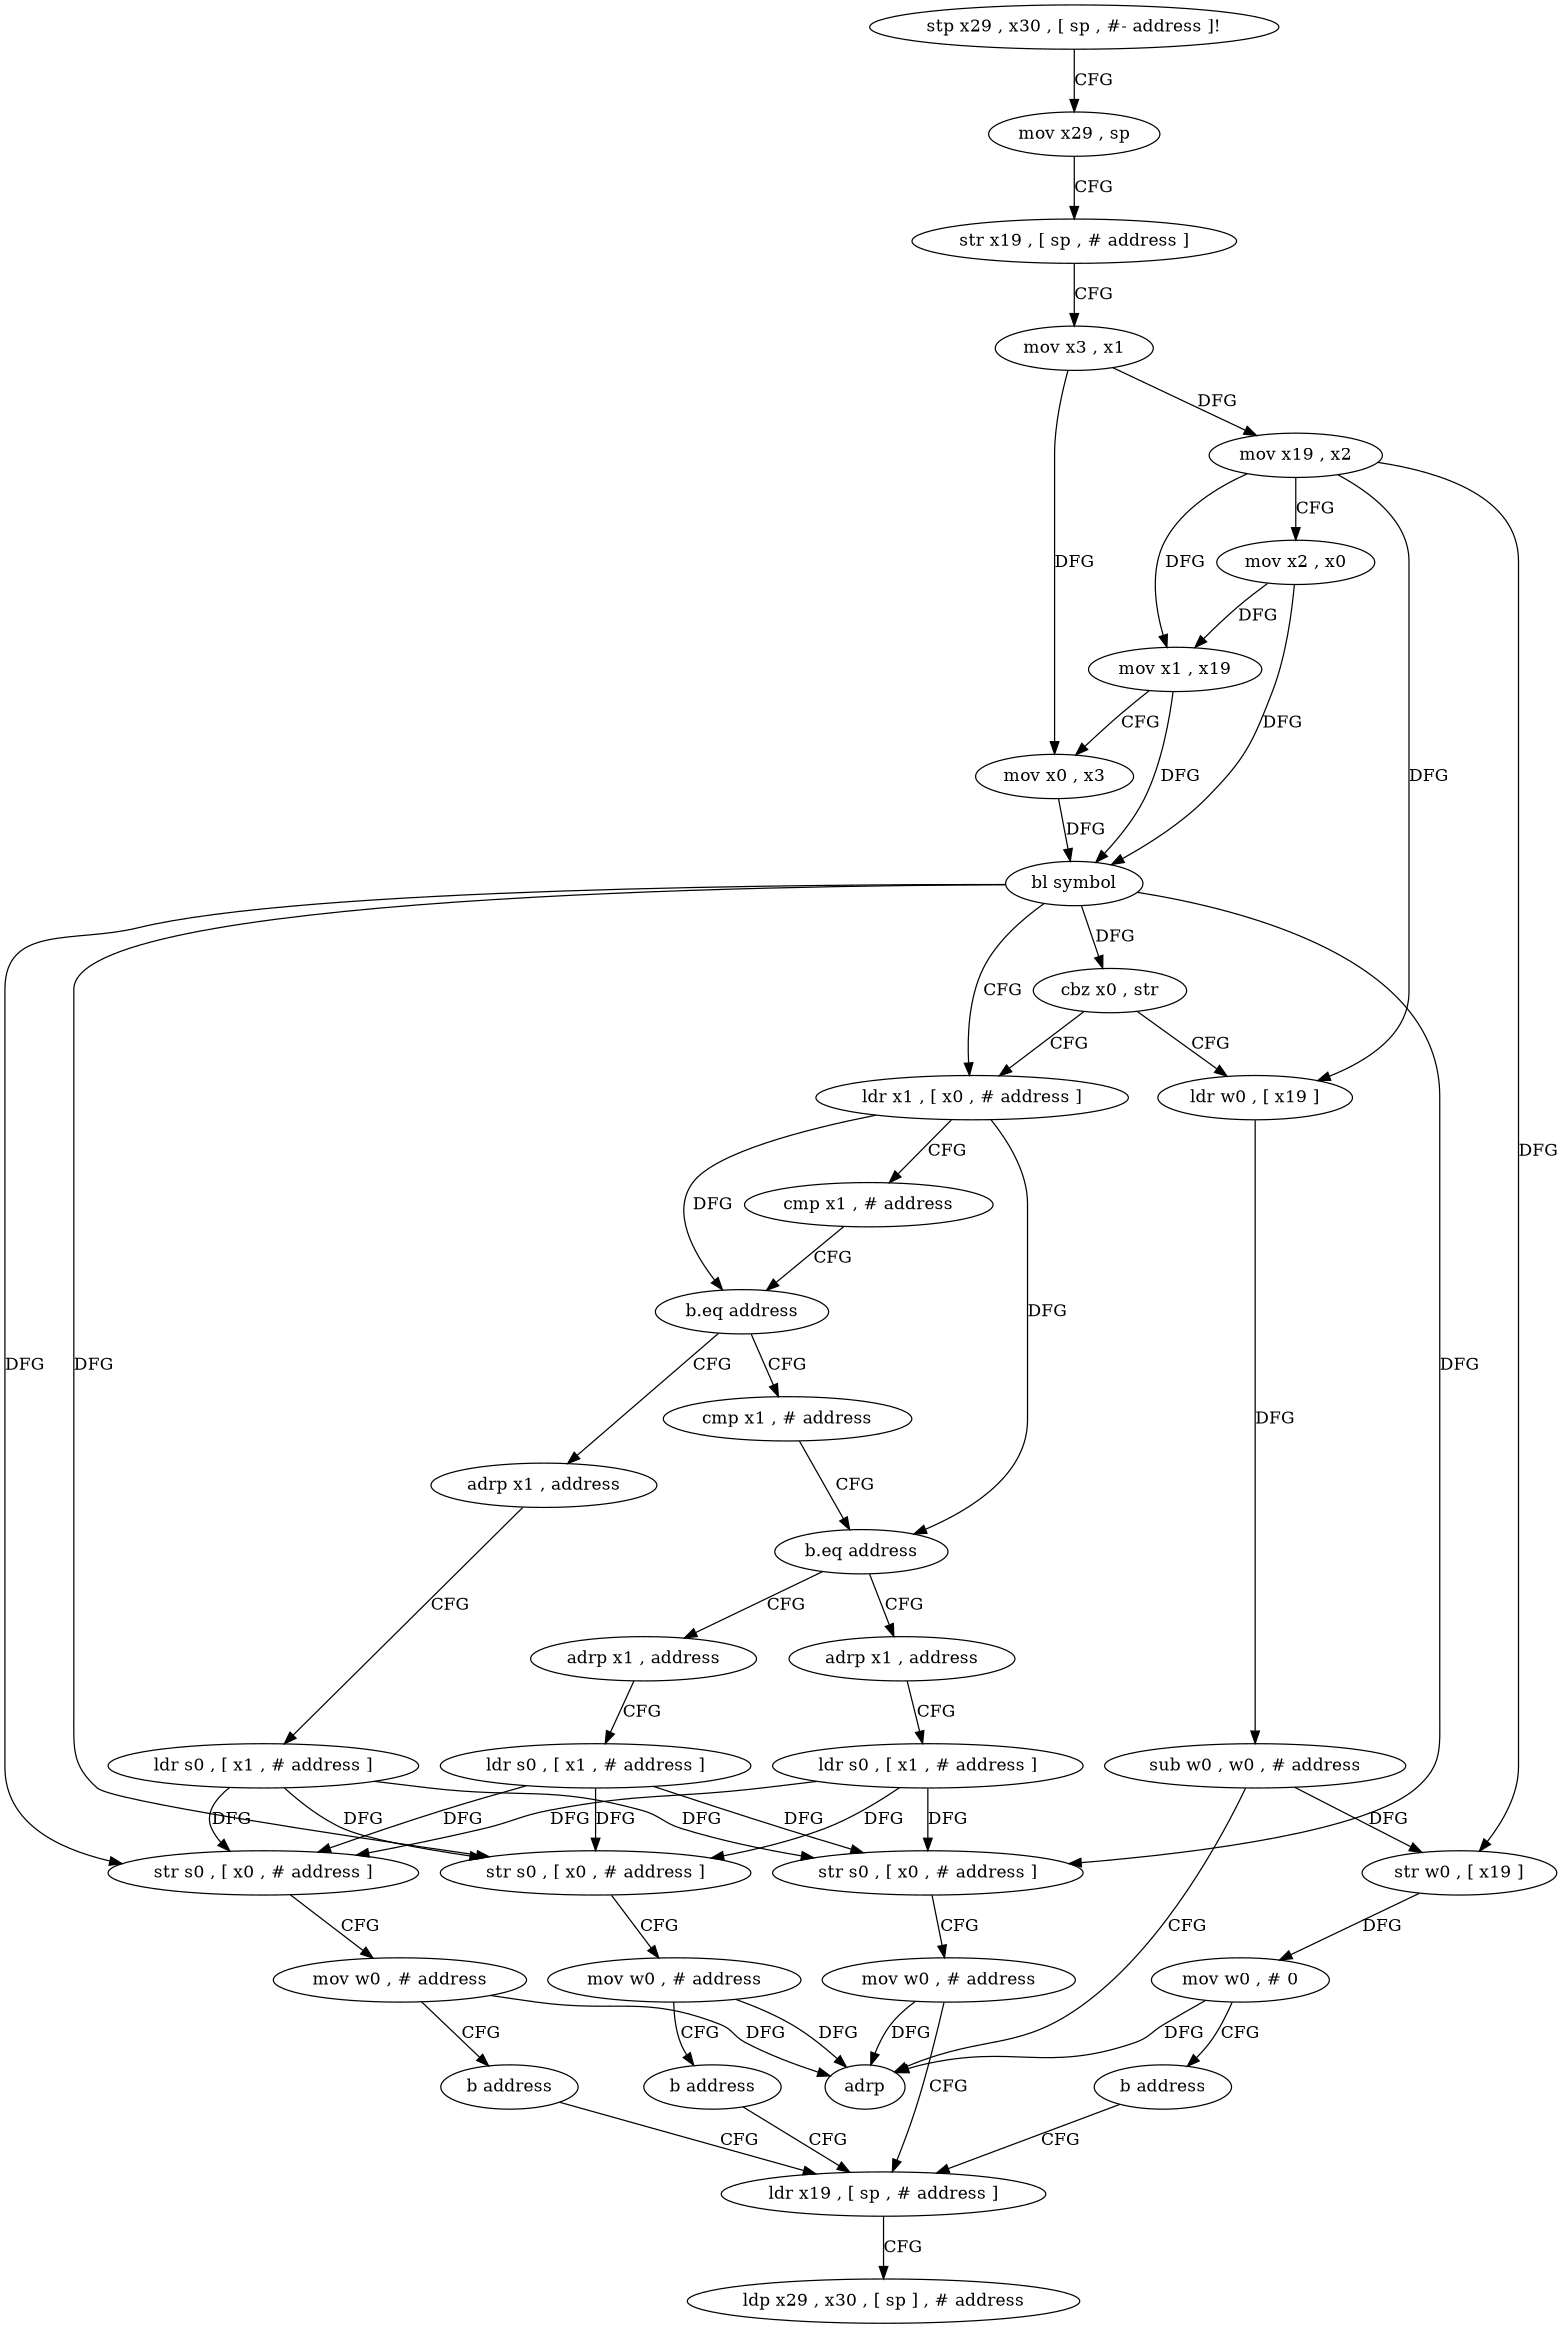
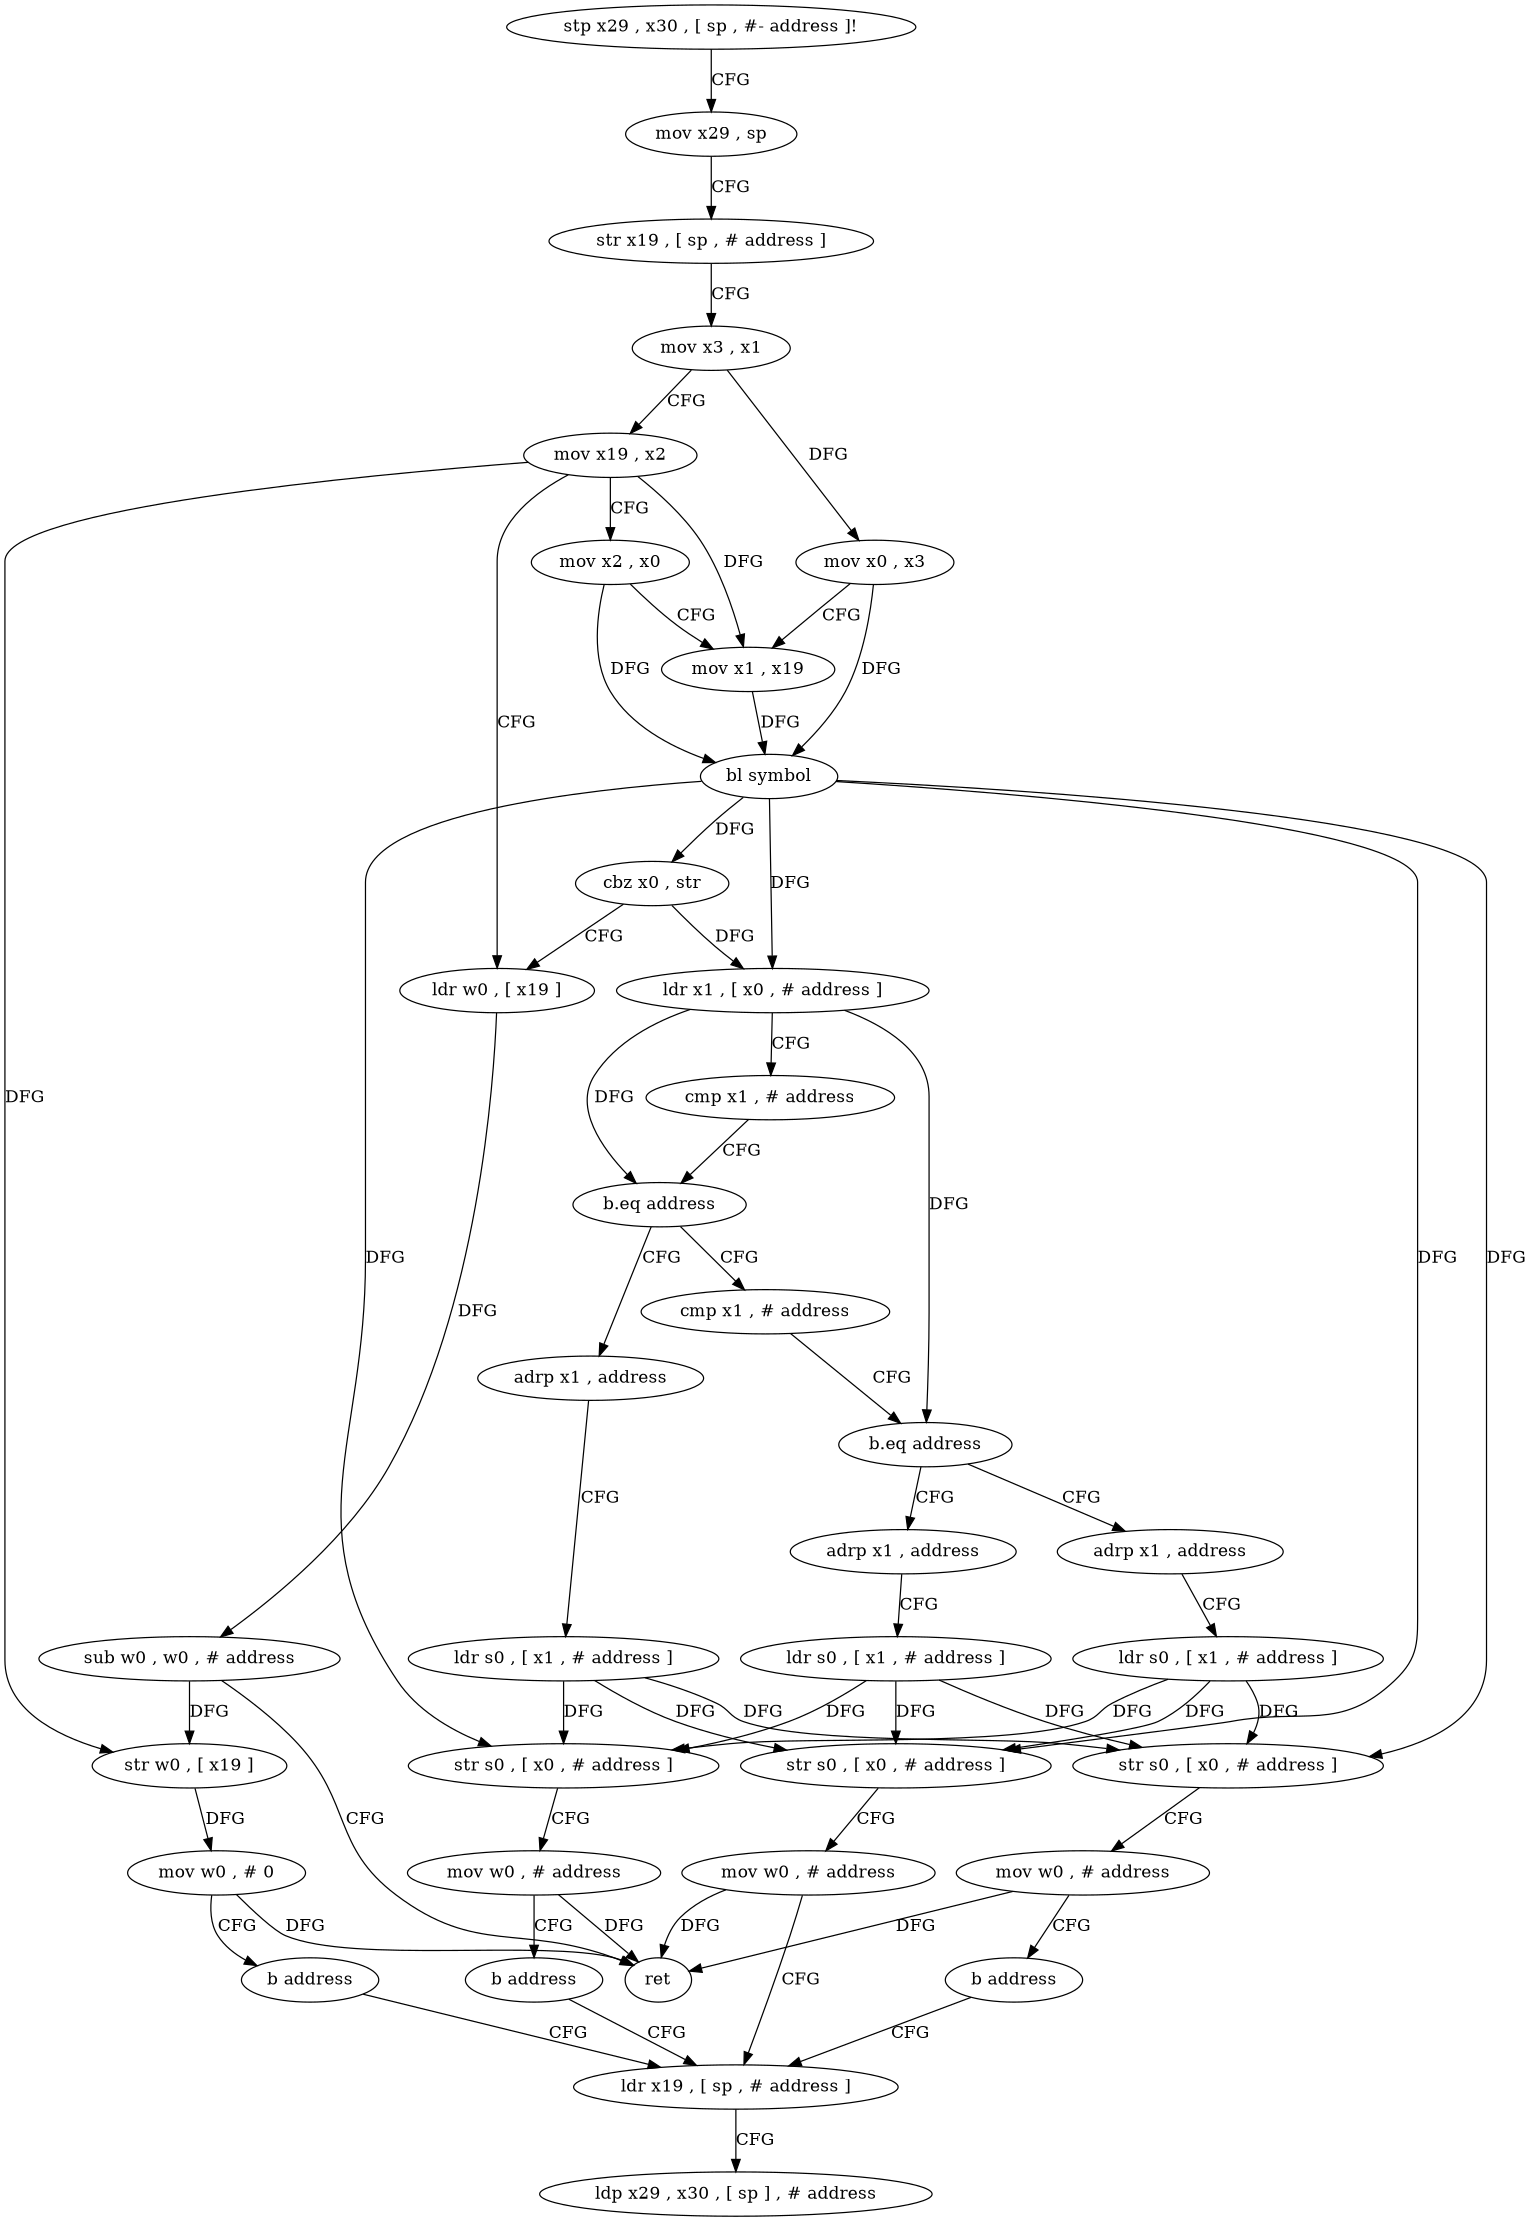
(1218, 402) -> (687, 402)
(1258, 616) -> (696, 616)
(1116, 718) -> (816, 612)
(1429, 776) -> (517, 723)
(1003, 991) -> (791, 884)
(1069, 1044) -> (735, 937)
(865, 2087) -> (658, 1980)
